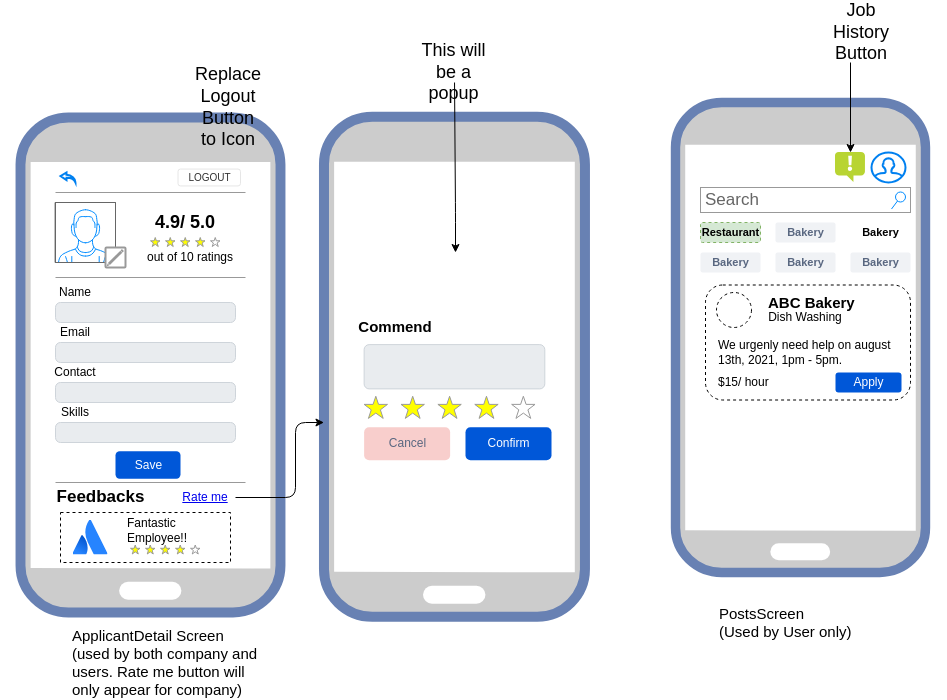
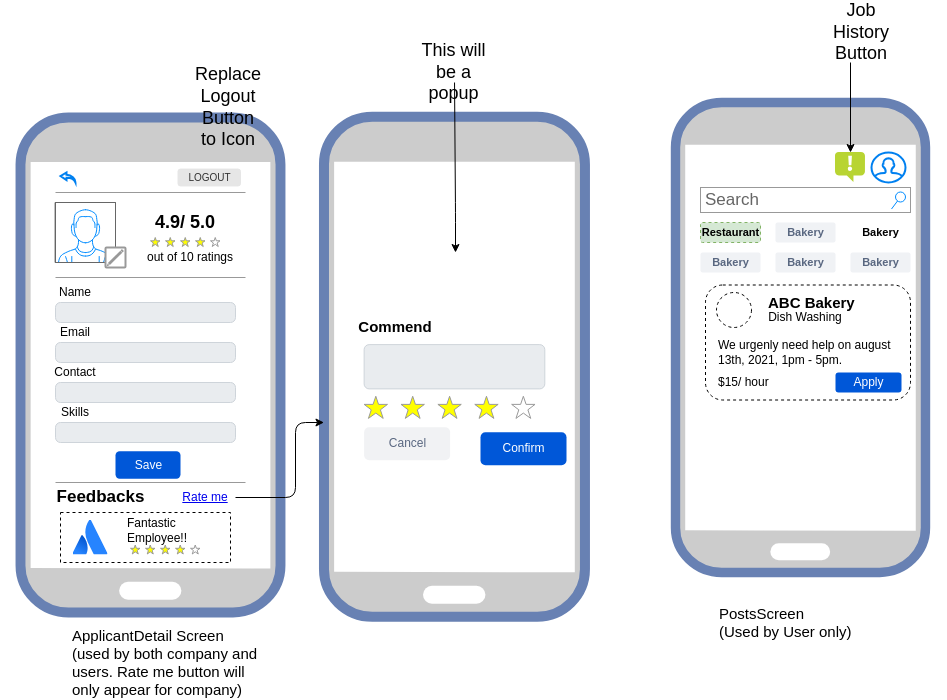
(209, 178) -> (209, 178)
(407, 444) -> (407, 444)
(509, 444) -> (524, 449)
